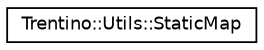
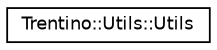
(132, 25) -> (108, 25)
